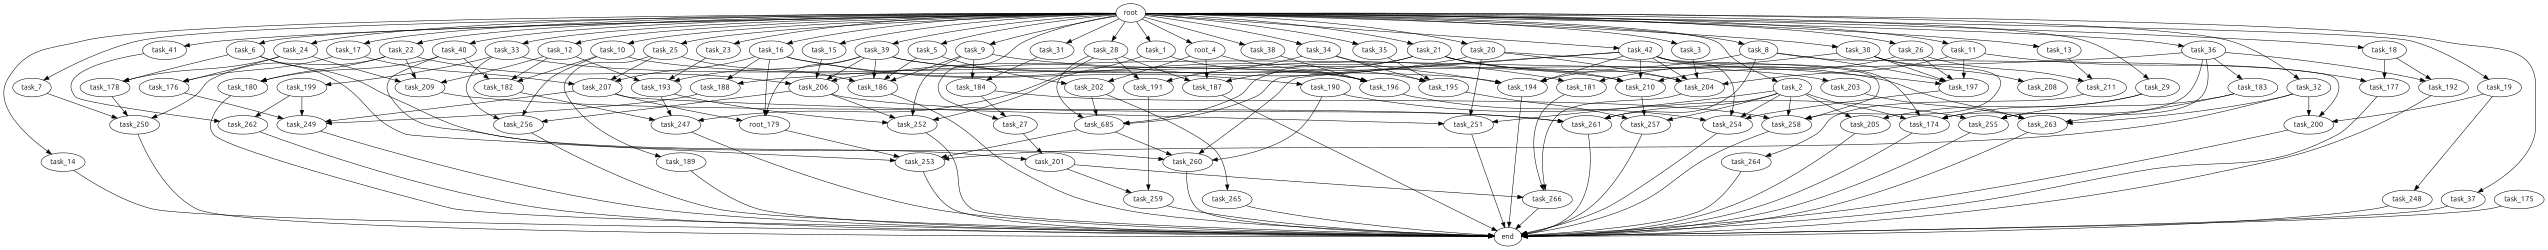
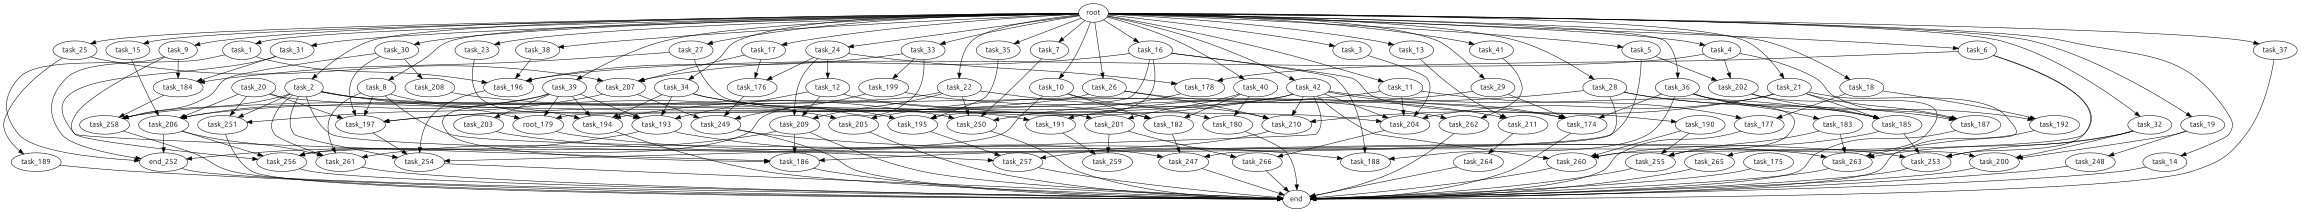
(848, 21) -> (828, 66)
(1304, 21) -> none
(1205, 50) -> (1721, 50)
(765, 69) -> (795, 141)
(1581, 88) -> none
none -> (66, 100)
none -> (700, 102)
none -> (668, 104)
(991, 105) -> (483, 63)
(688, 110) -> (418, 104)
(515, 113) -> (887, 144)
(912, 125) -> (164, 162)
(1099, 125) -> (1897, 125)
(1327, 227) -> (1040, 185)
